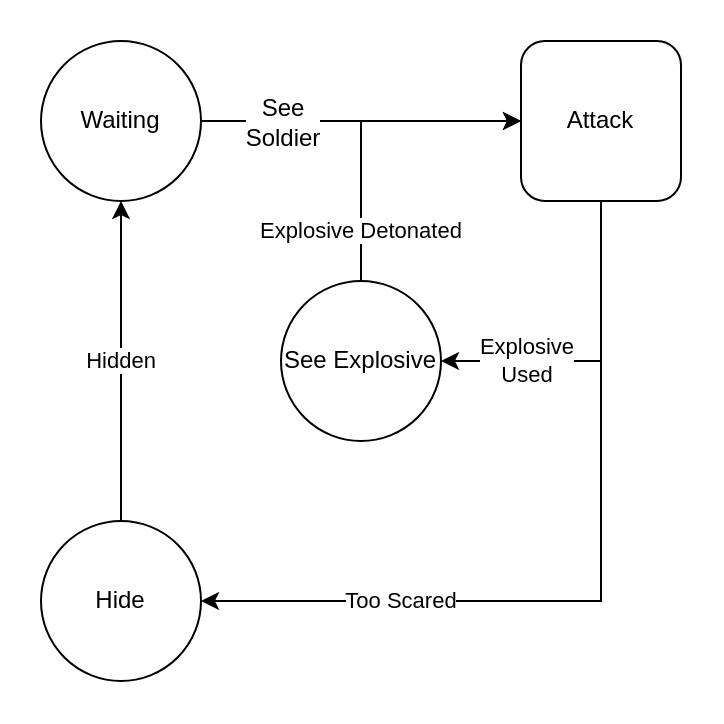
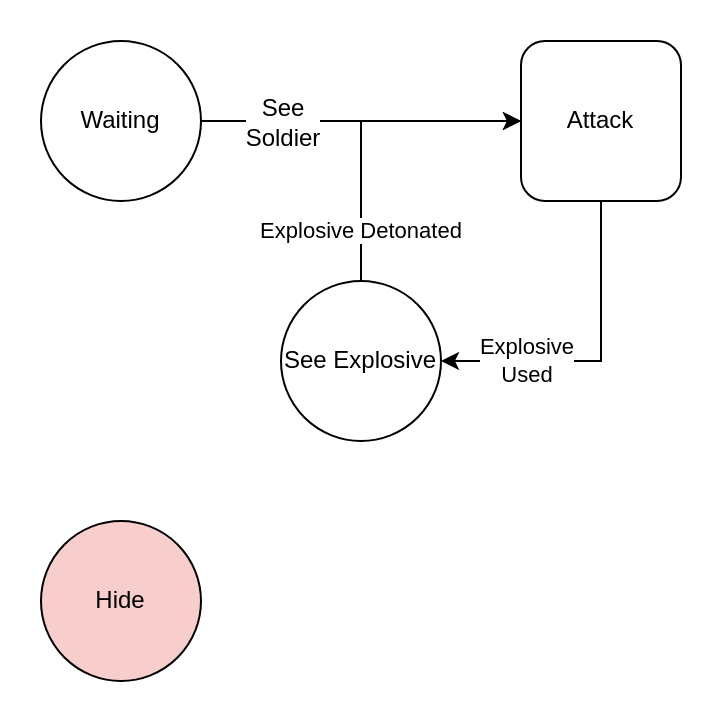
(121, 368) -> none
(121, 601) -> (121, 601)
(526, 601) -> none
